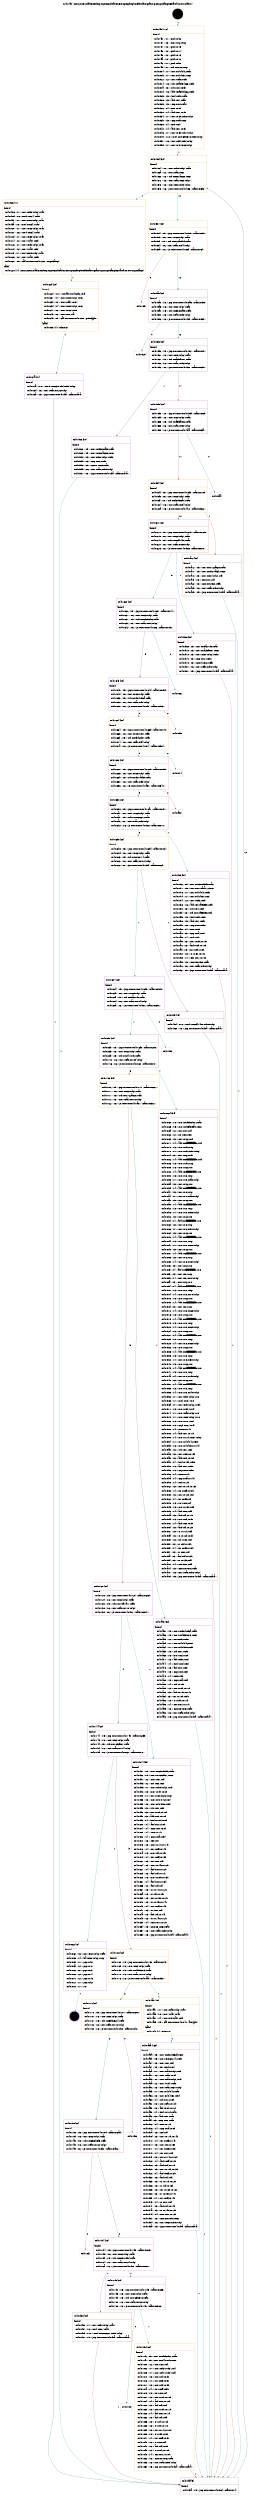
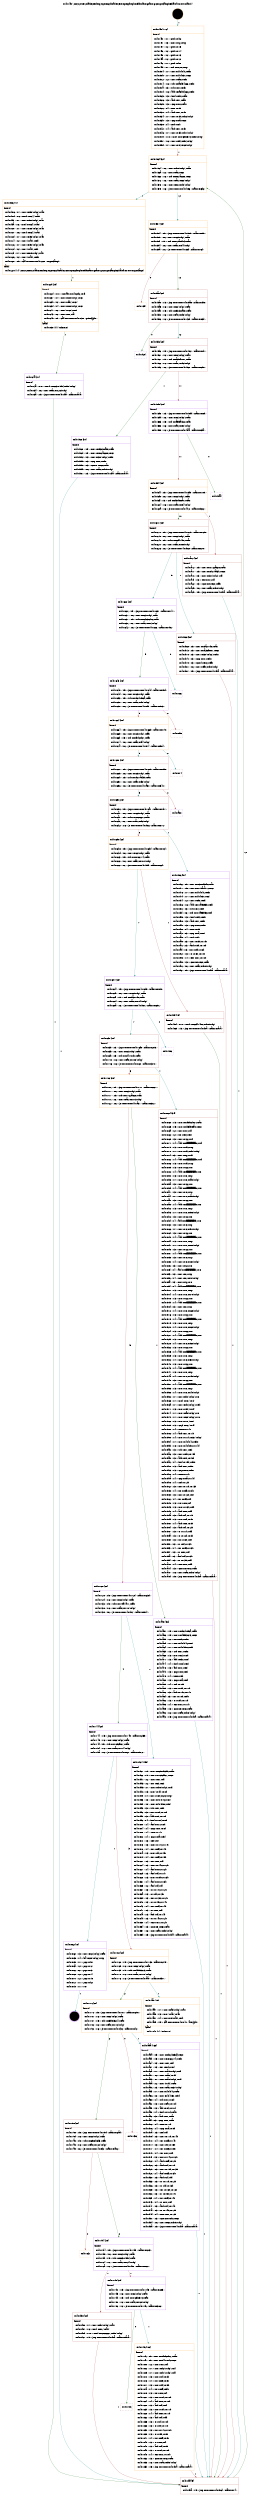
(171, 2038) -> (136, 2038)
